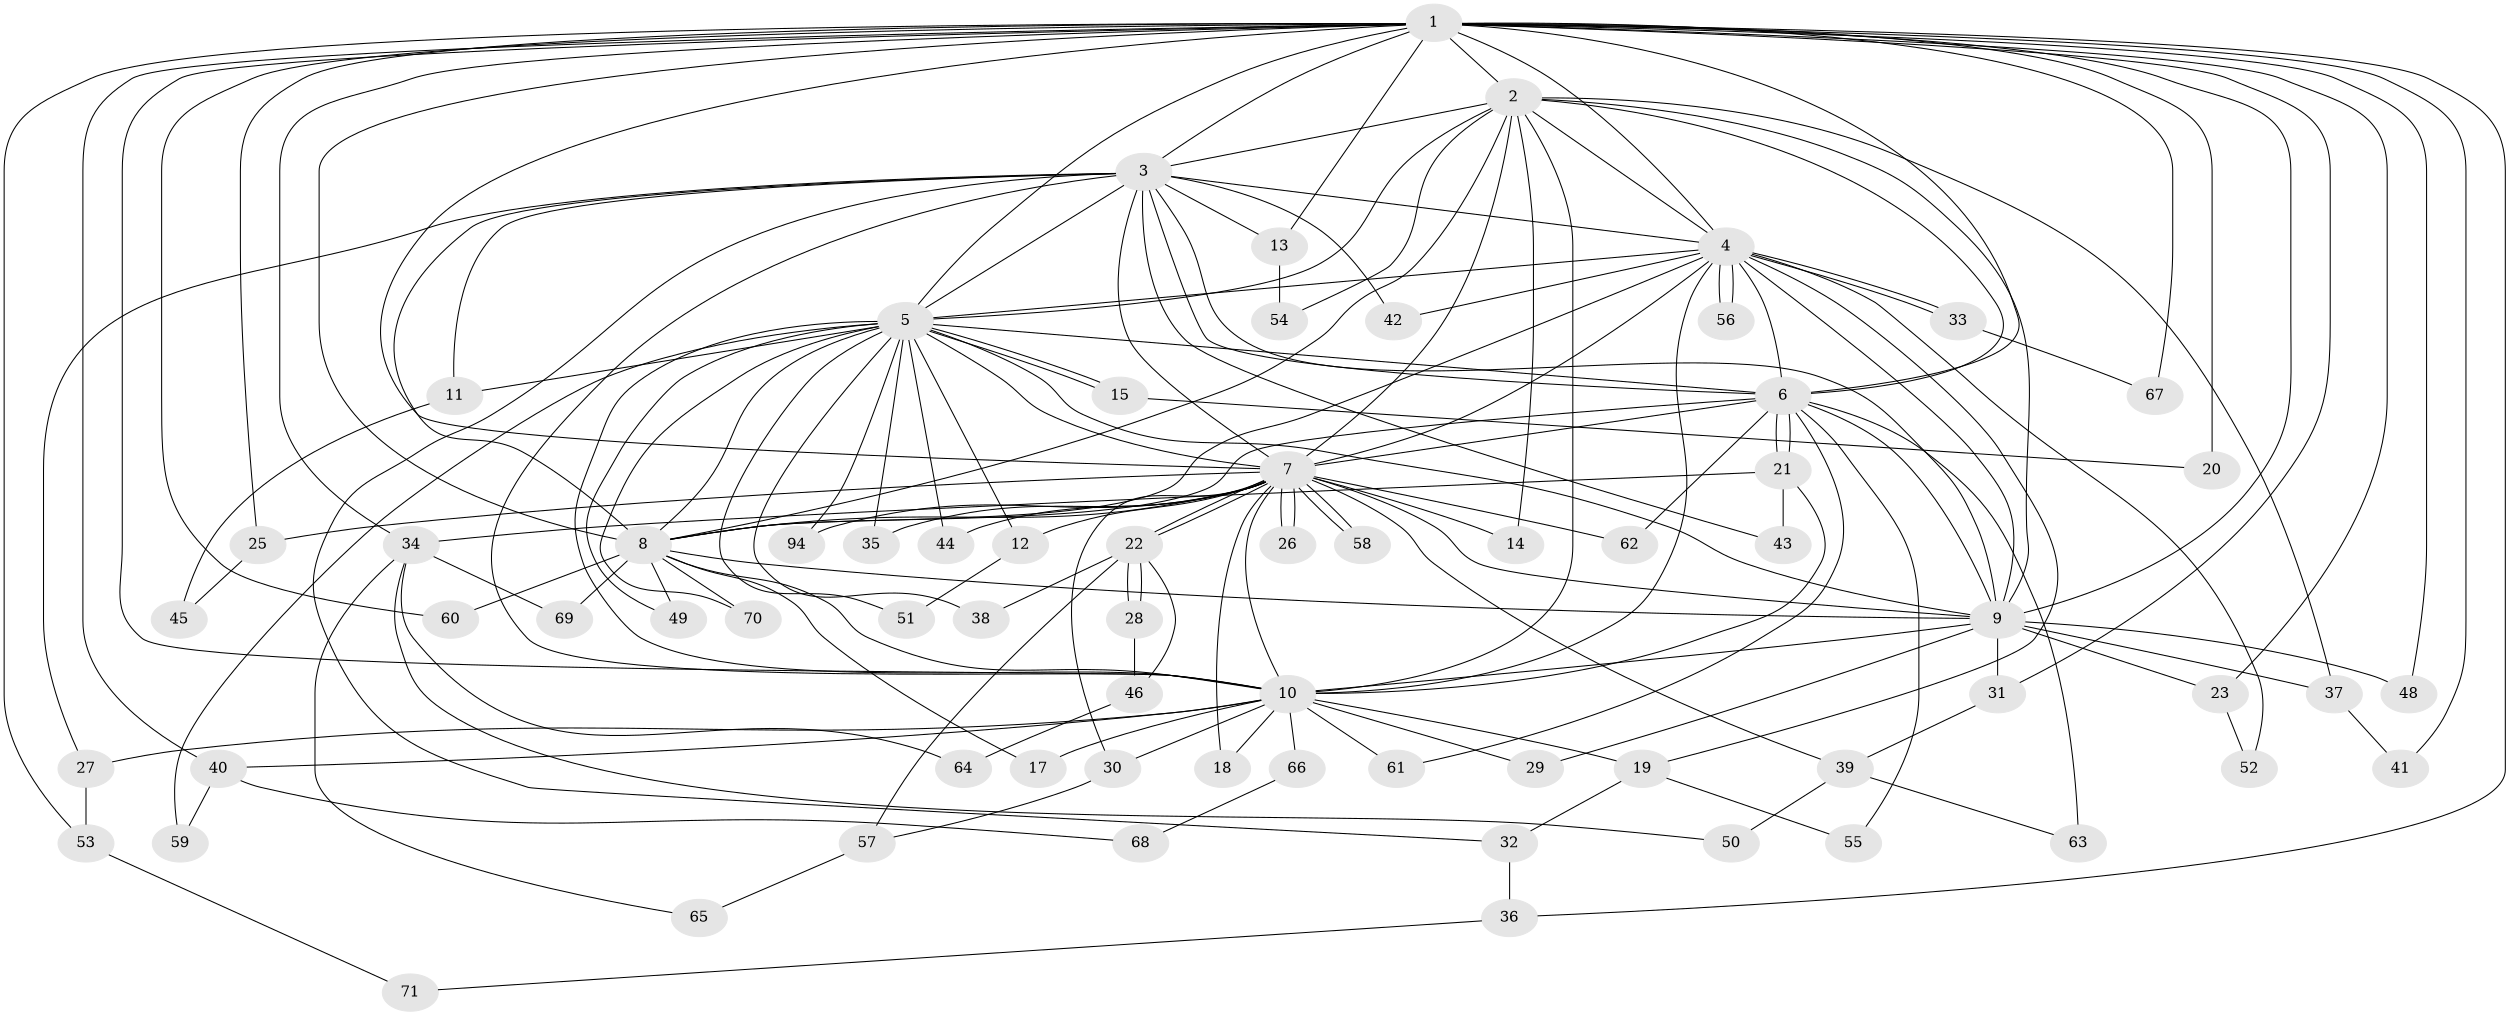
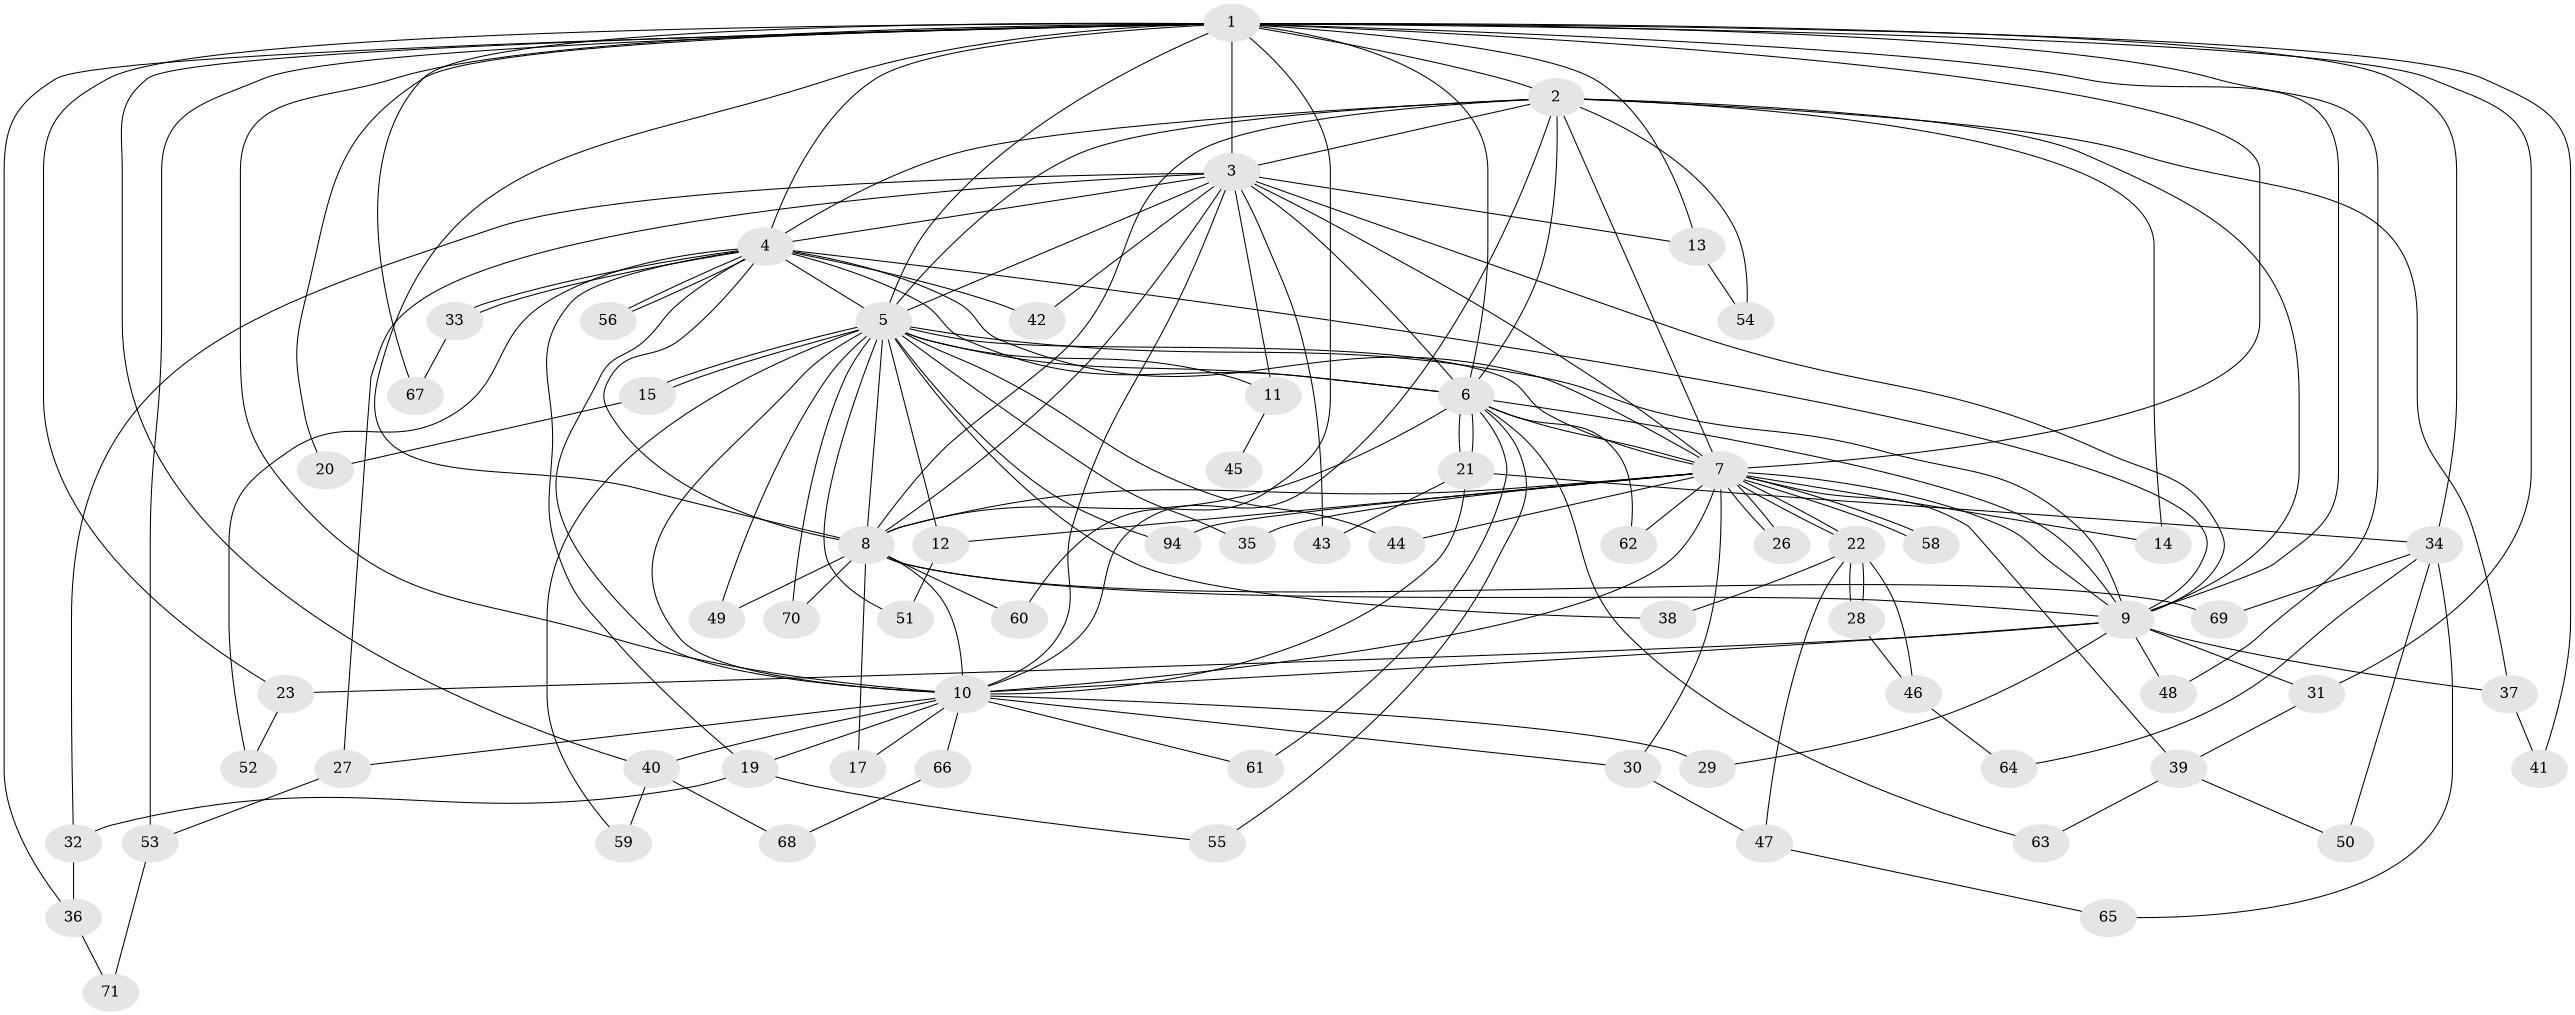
(258, 545) -> none
(1223, 769) -> none
(867, 843) -> (1764, 843)
